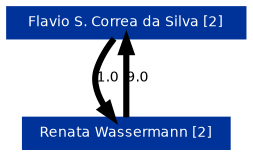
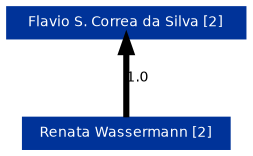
(96, 71) -> none
(138, 78) -> (138, 78)
